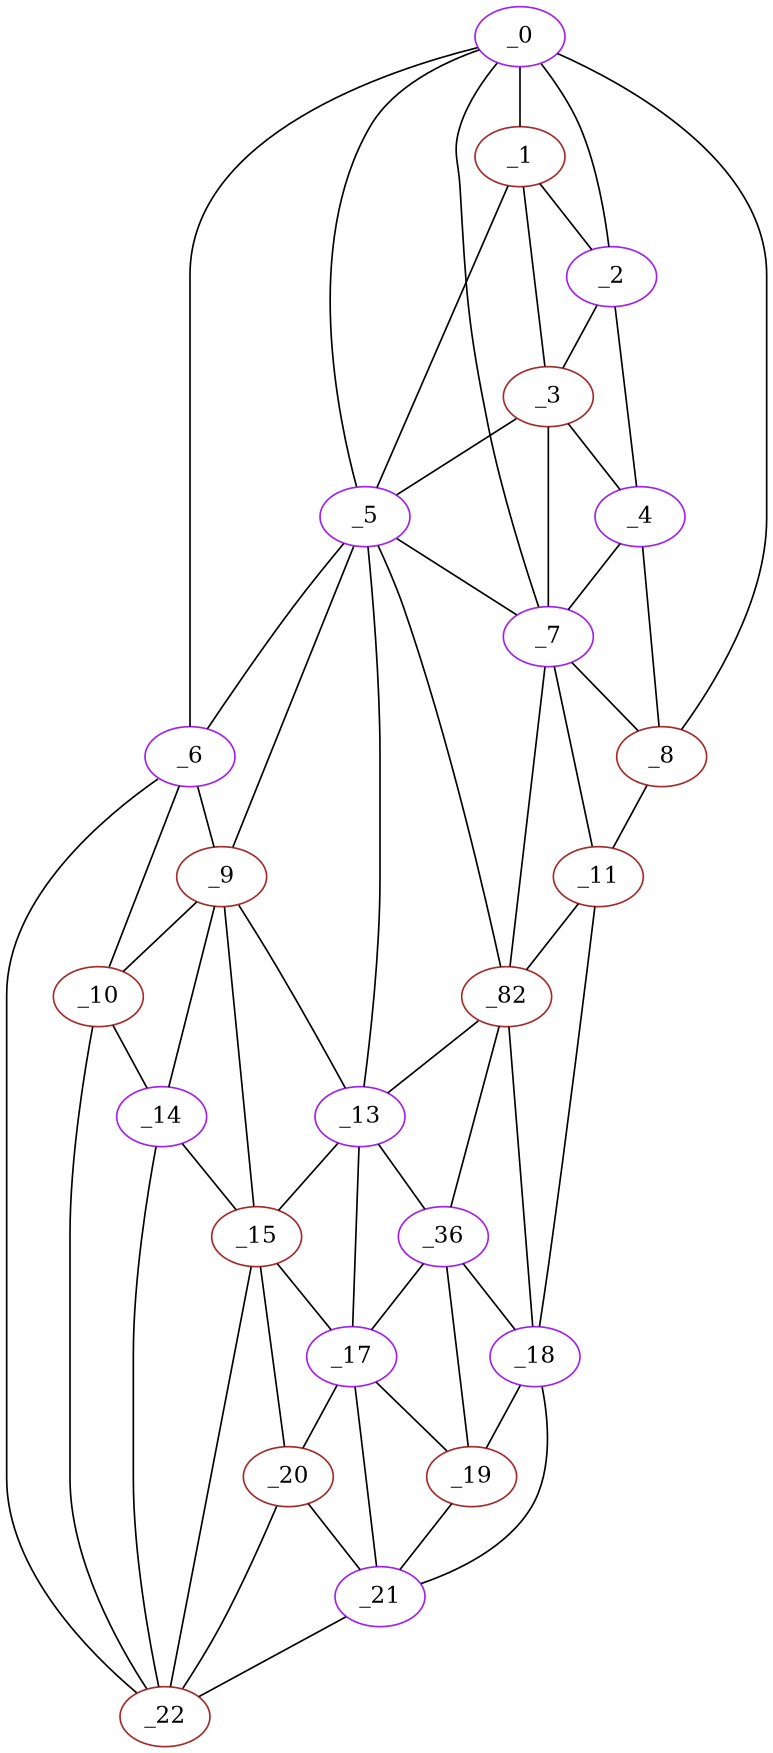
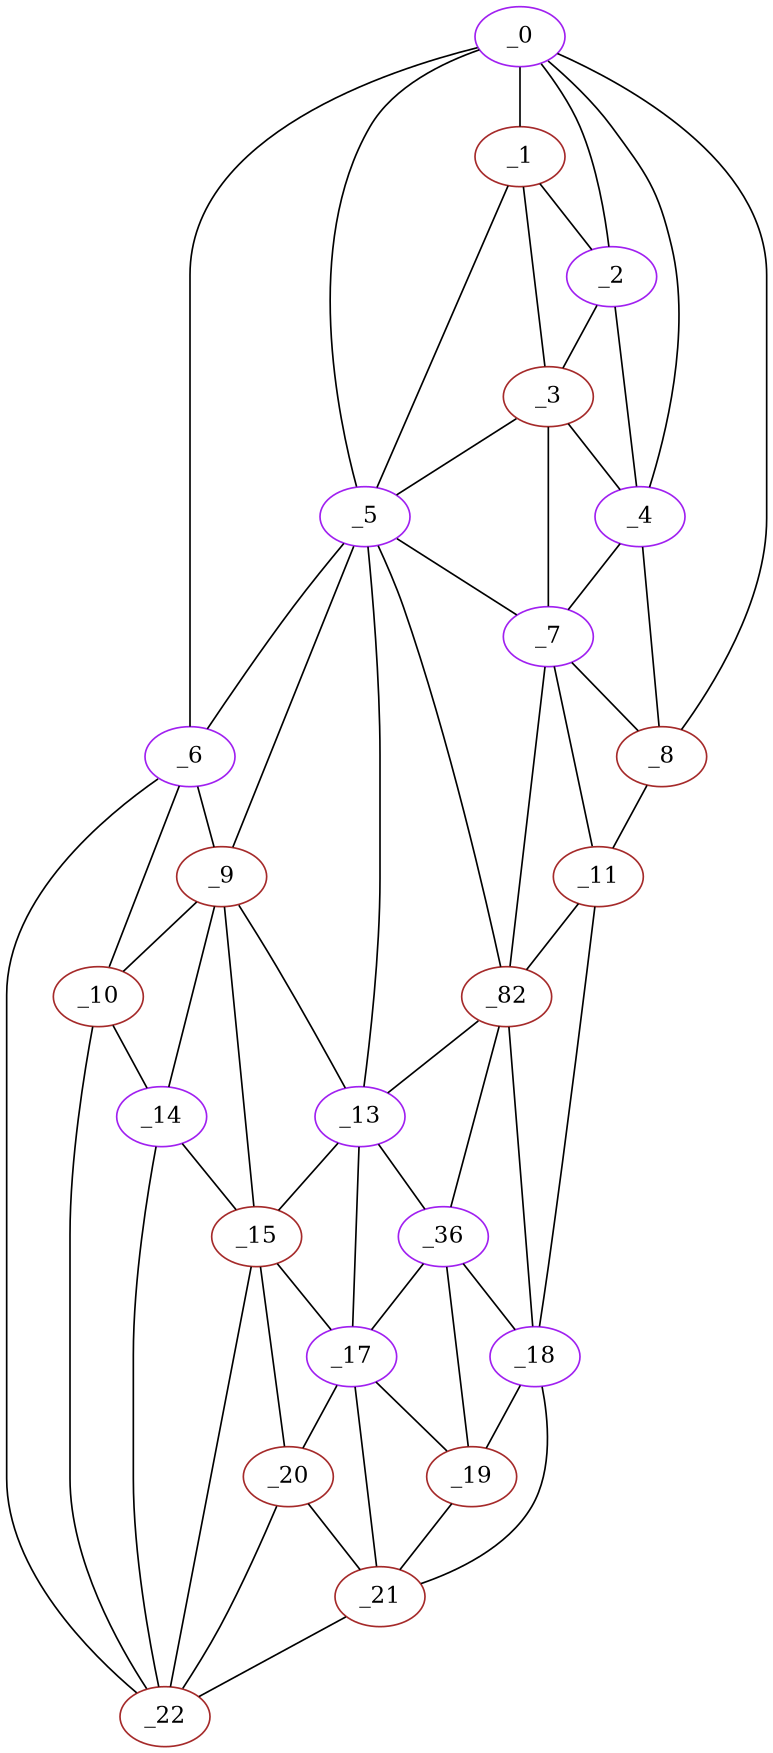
(472, 334) -> (673, 255)
(380, 1597) -> (380, 1597)
